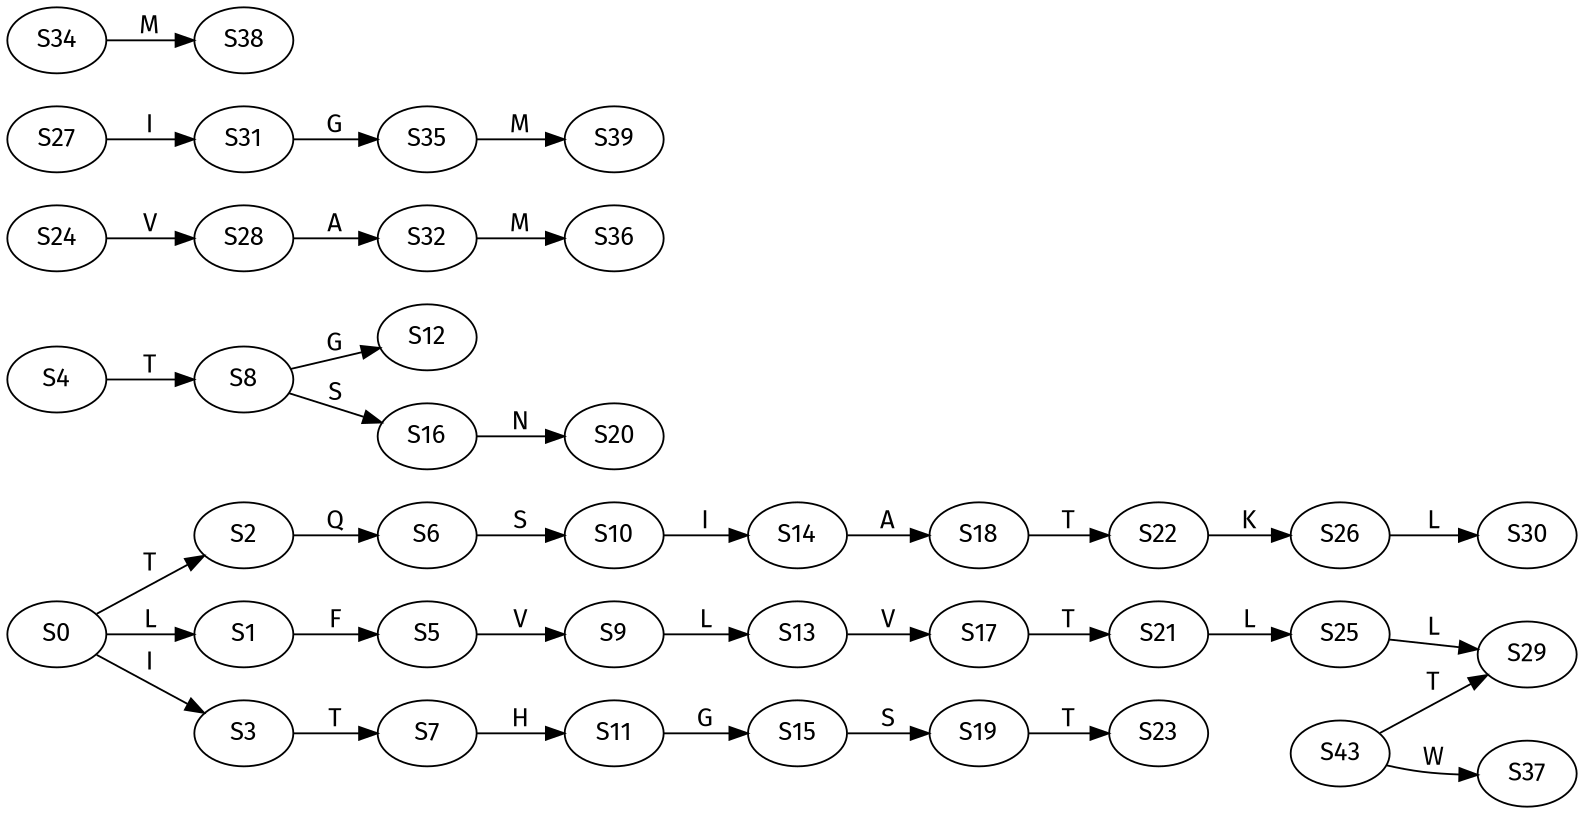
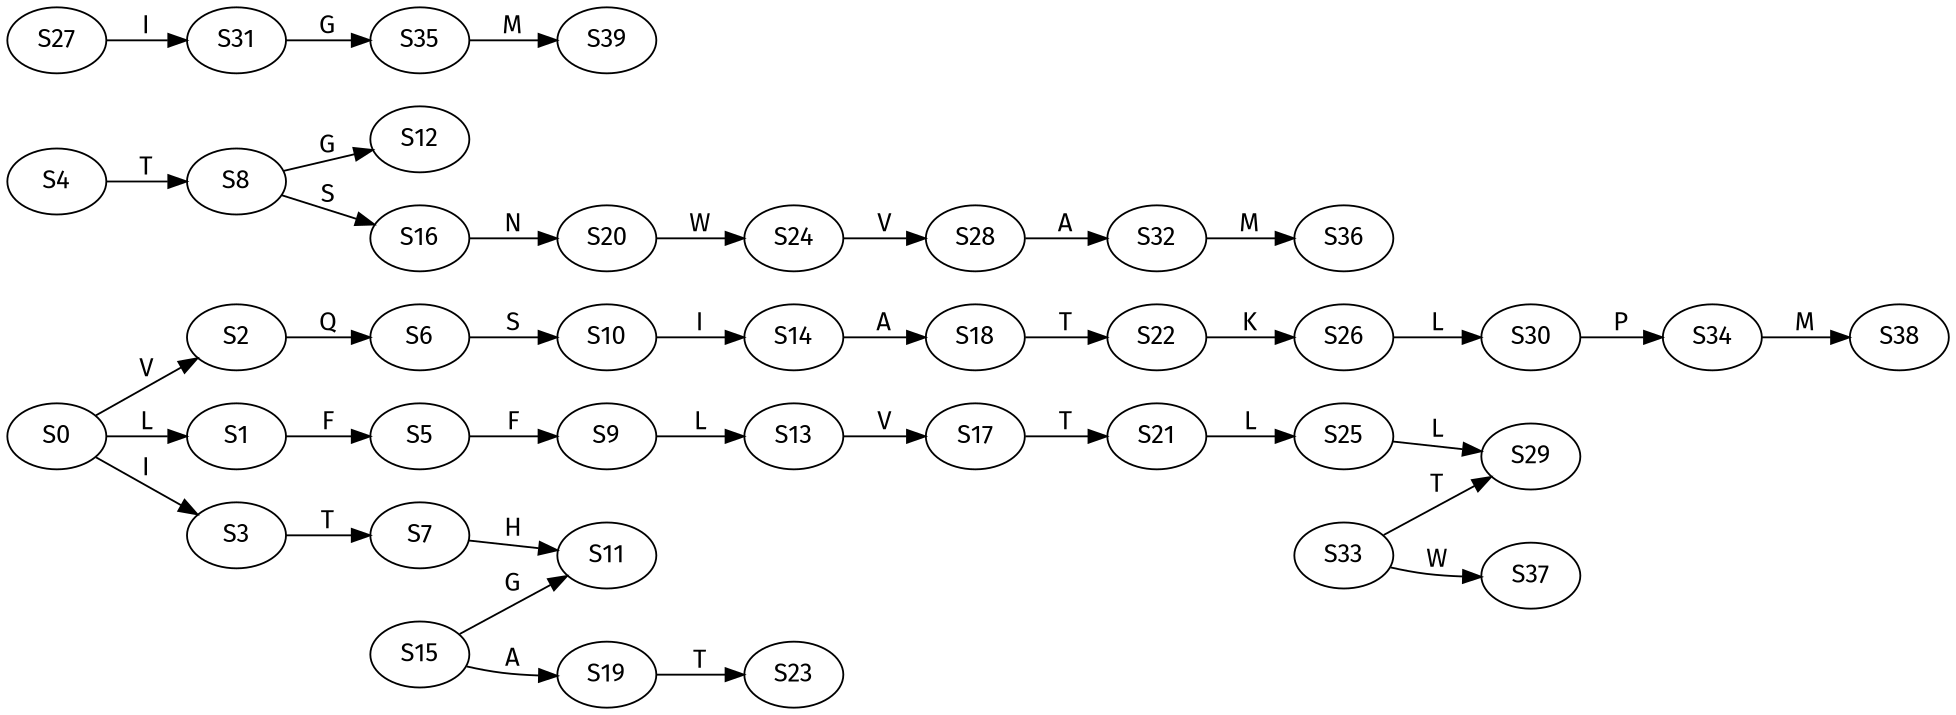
none -> (691, 238)
none -> (1612, 337)
(150, 564) -> (147, 369)
(521, 621) -> (513, 423)
(888, 720) -> (513, 659)
(696, 733) -> (505, 609)
(1340, 754) -> (1344, 556)
